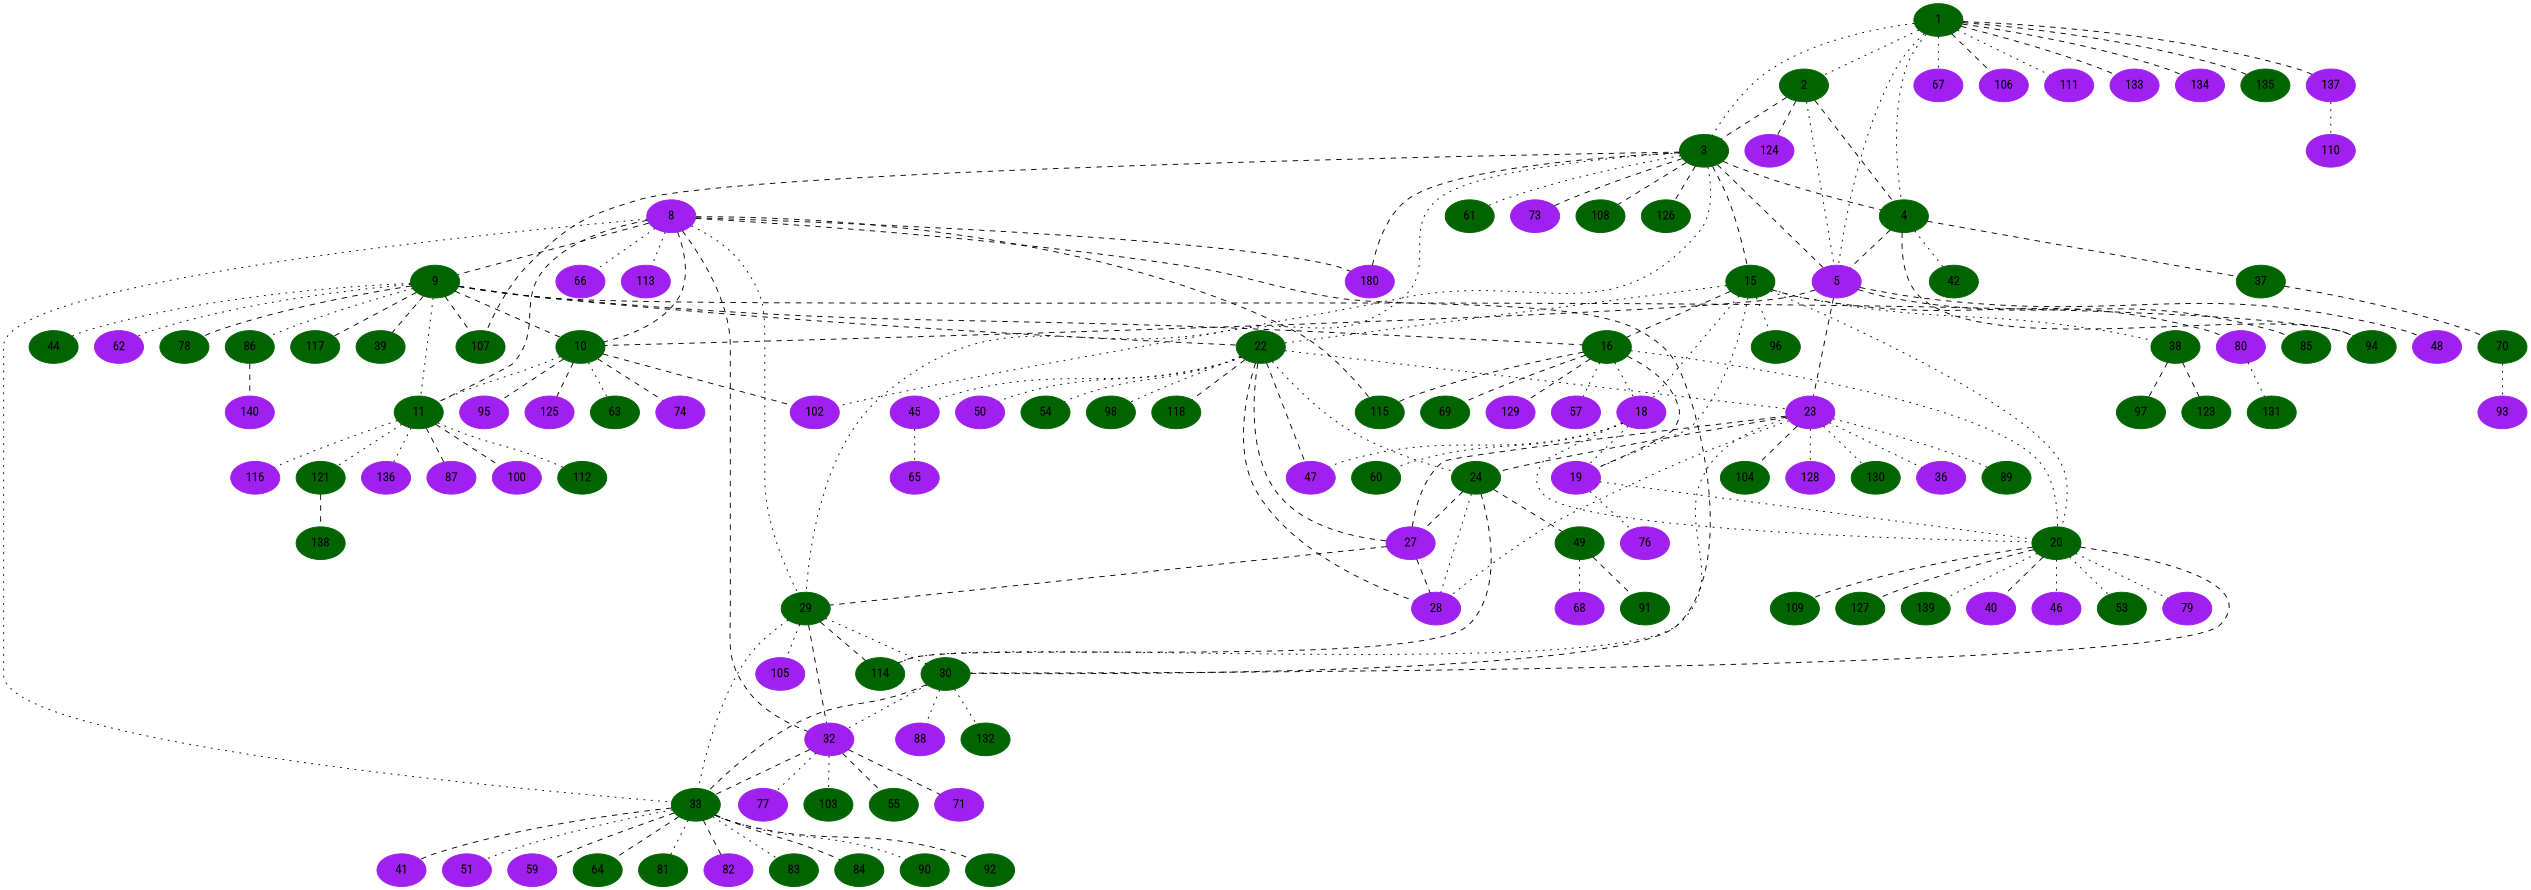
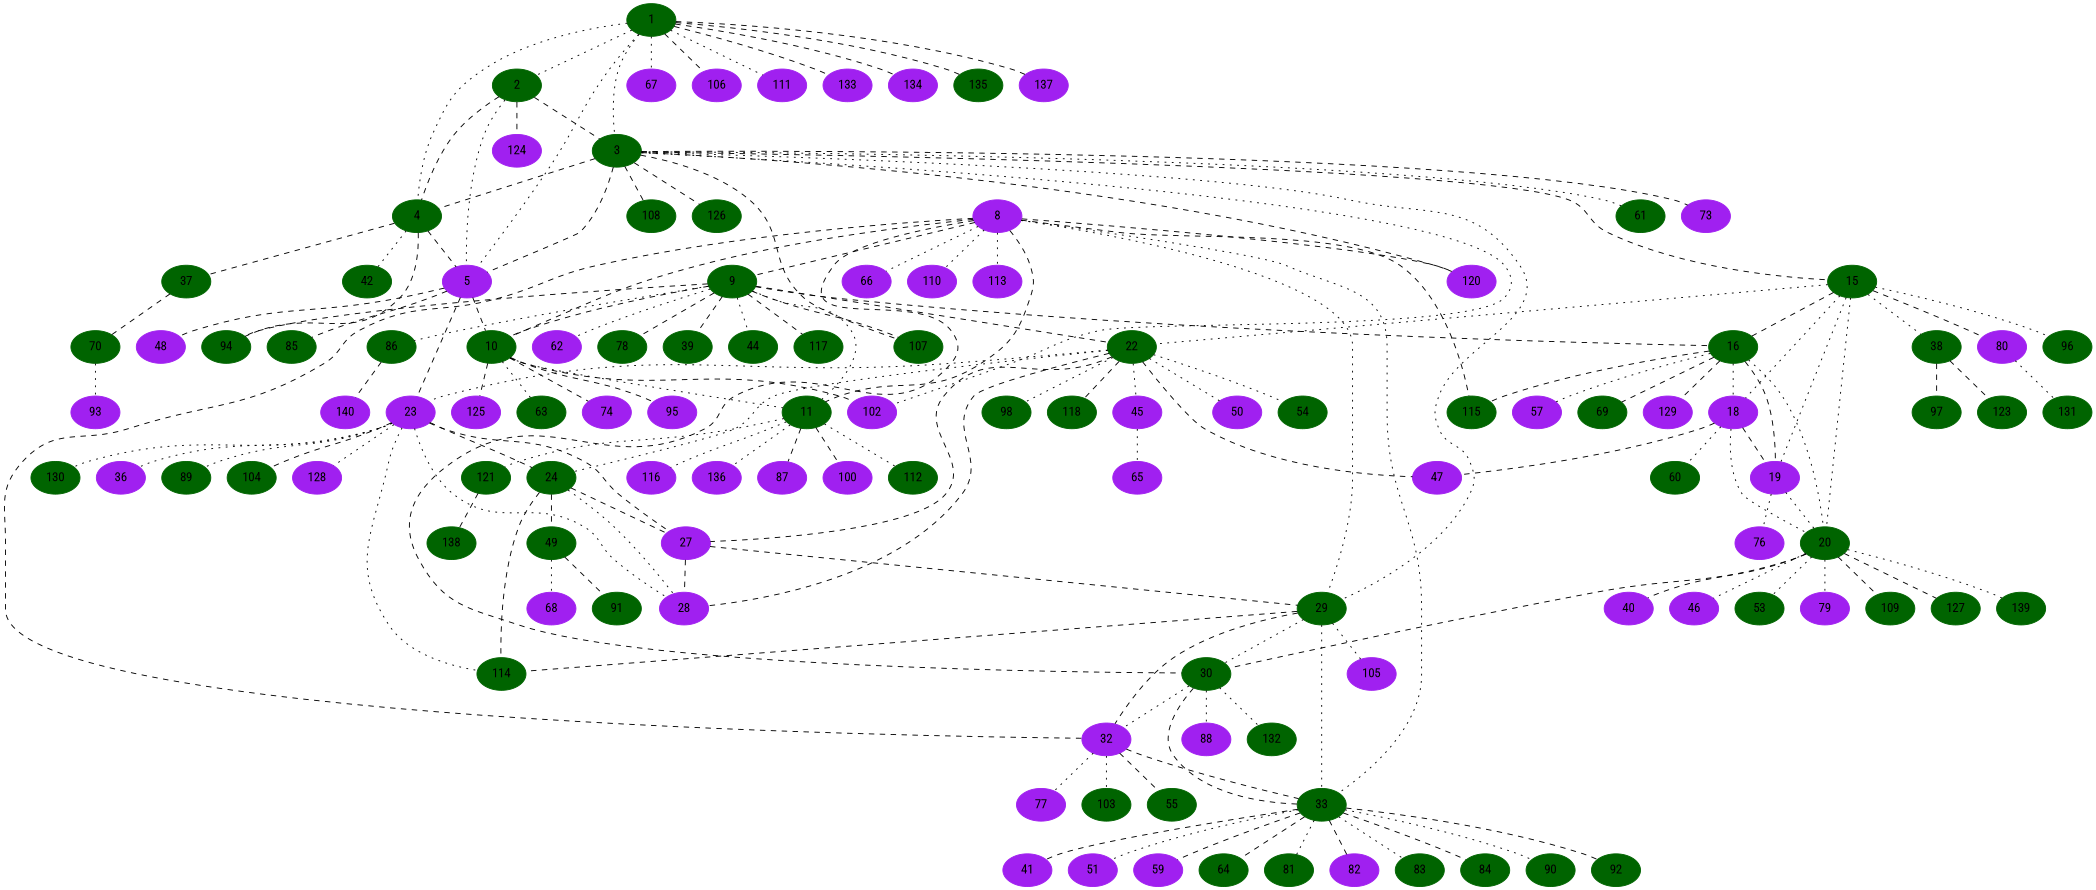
(2331, 118) -> (965, 249)
(1370, 282) -> (1472, 282)
(1461, 445) -> (1589, 456)
(1609, 445) -> (1754, 445)
(959, 805) -> none
